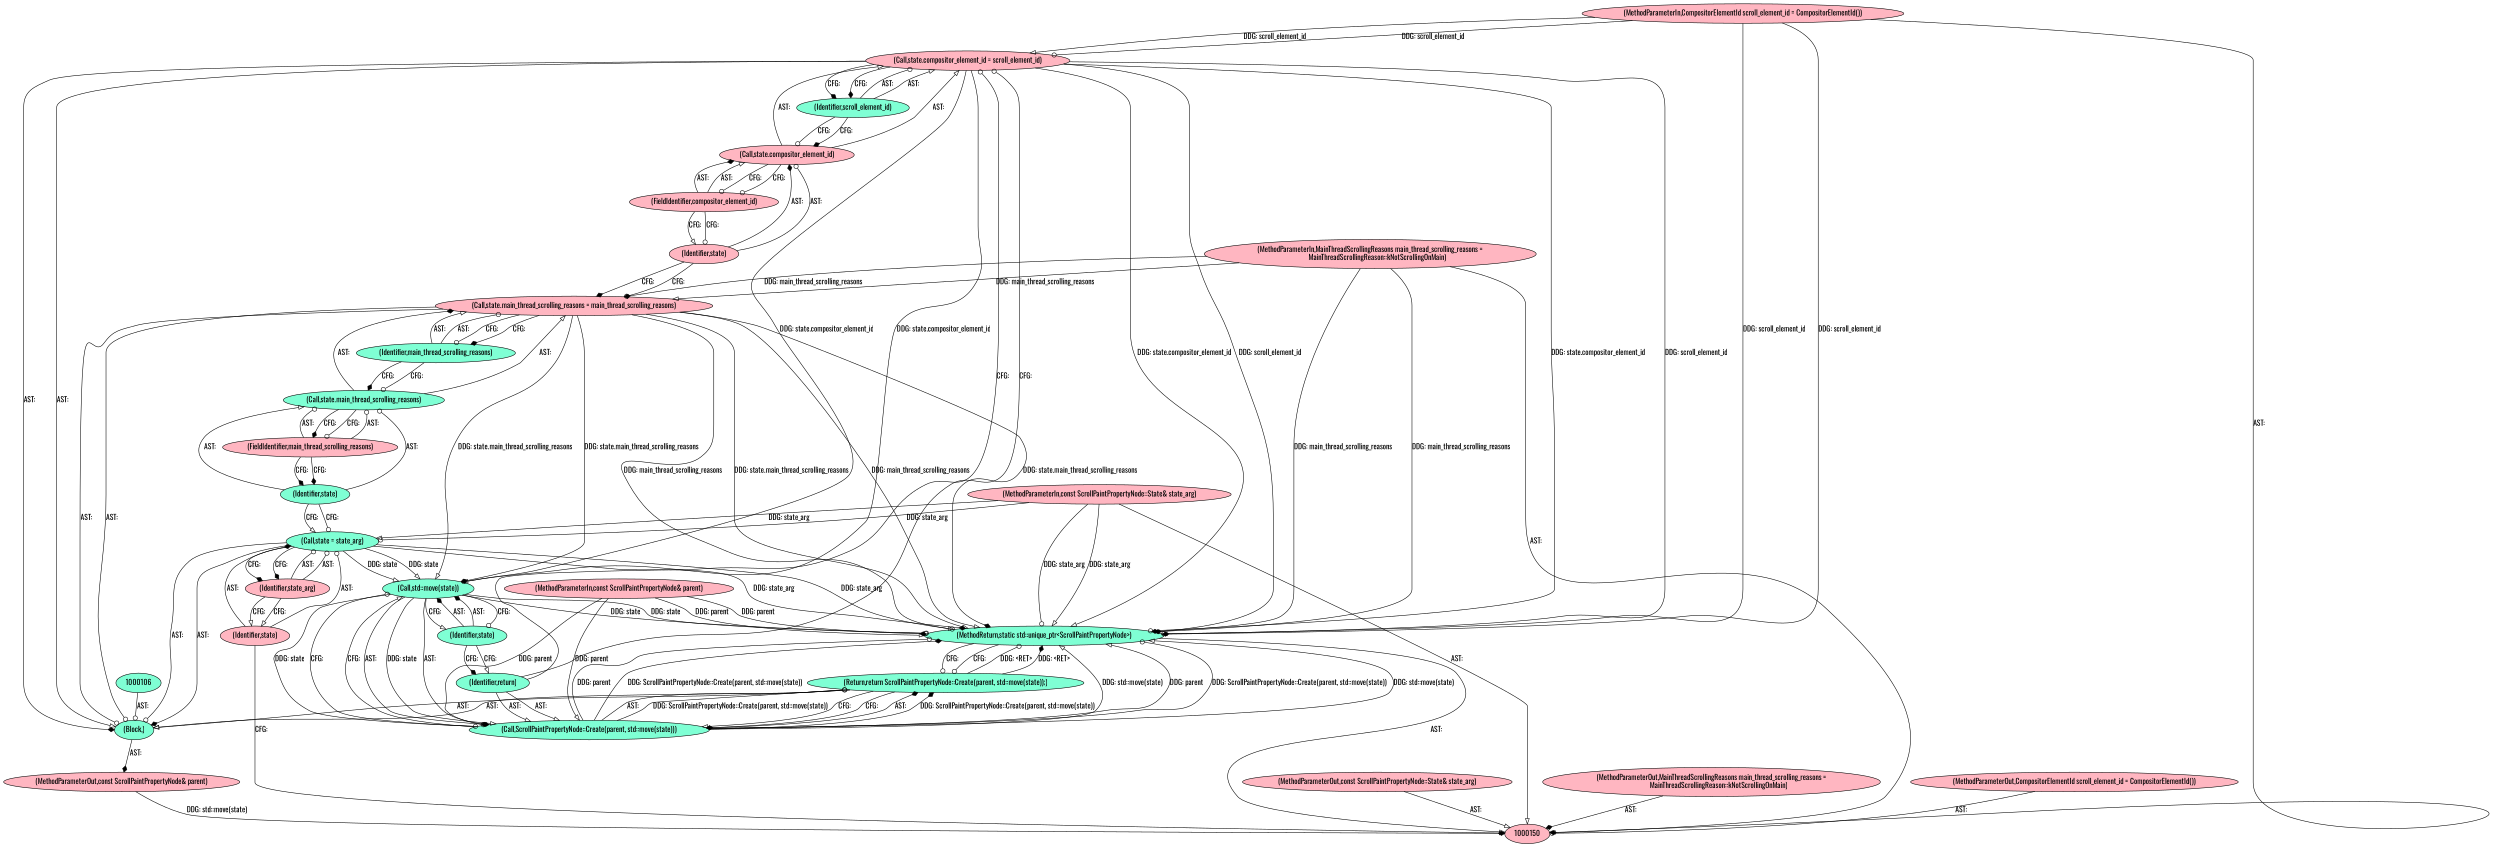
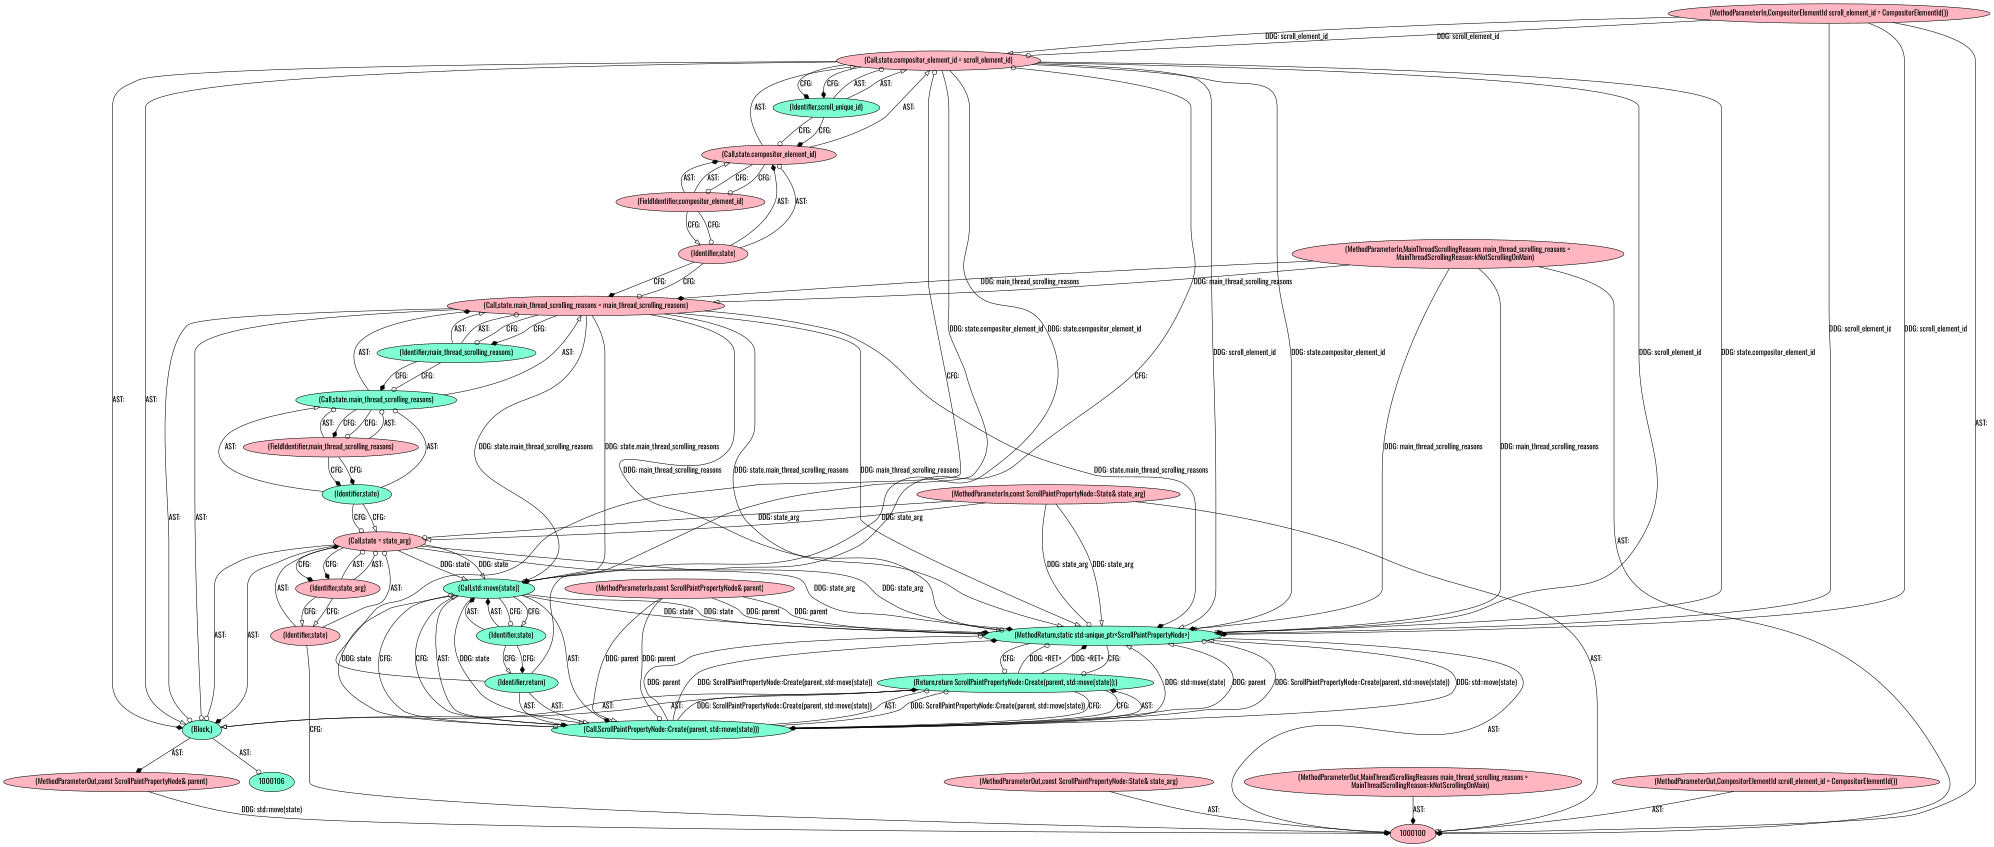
(853, 108) -> (826, 108)
(332, 542) -> (380, 542)
(137, 704) -> (235, 754)
(1527, 834) -> (1413, 834)
